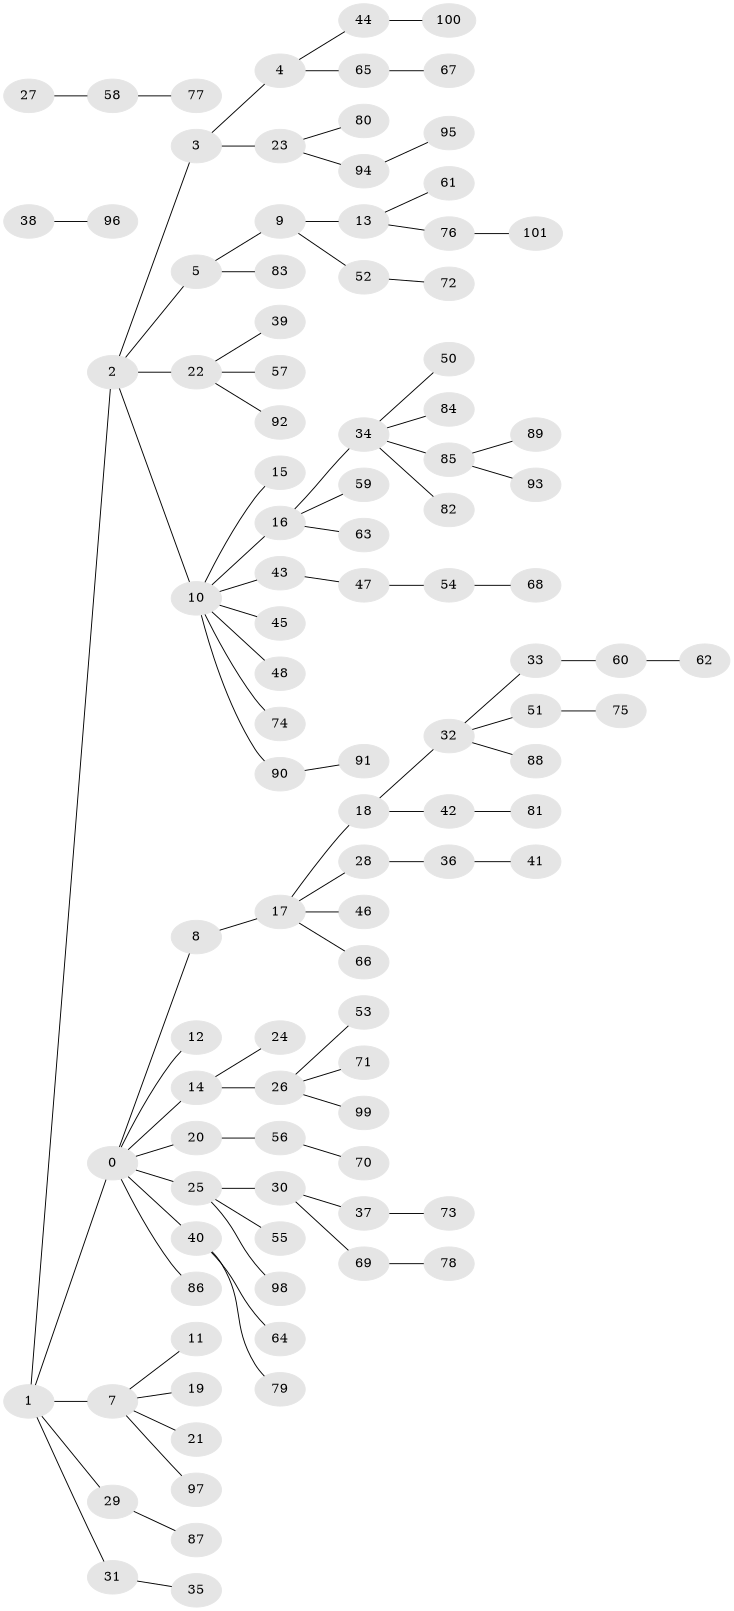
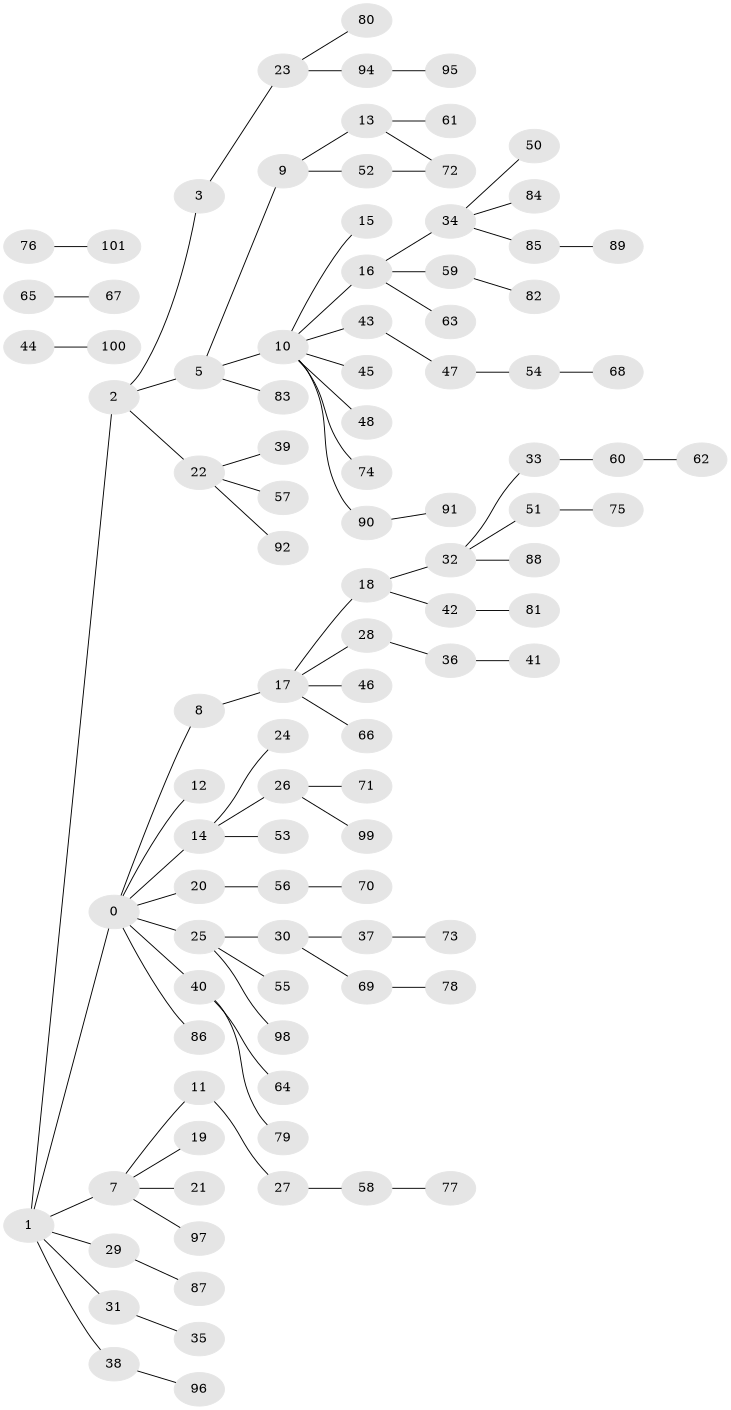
(280, 71) -> none
(406, 227) -> (409, 146)
(407, 472) -> (493, 284)
(154, 485) -> (241, 360)
(536, 485) -> none
(322, 1050) -> (241, 837)
none -> (241, 1138)
none -> (66, 1297)
